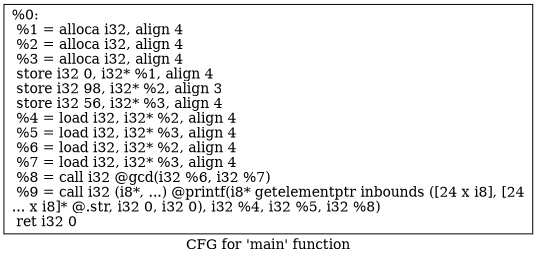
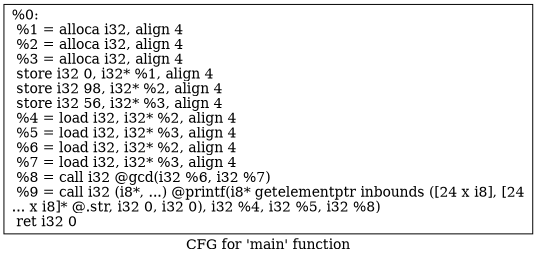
(117, 89) -> (117, 89)
